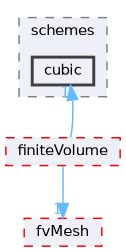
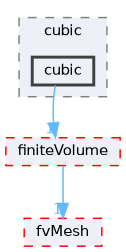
(63, 32) -> (63, 32)
(73, 119) -> (53, 106)
